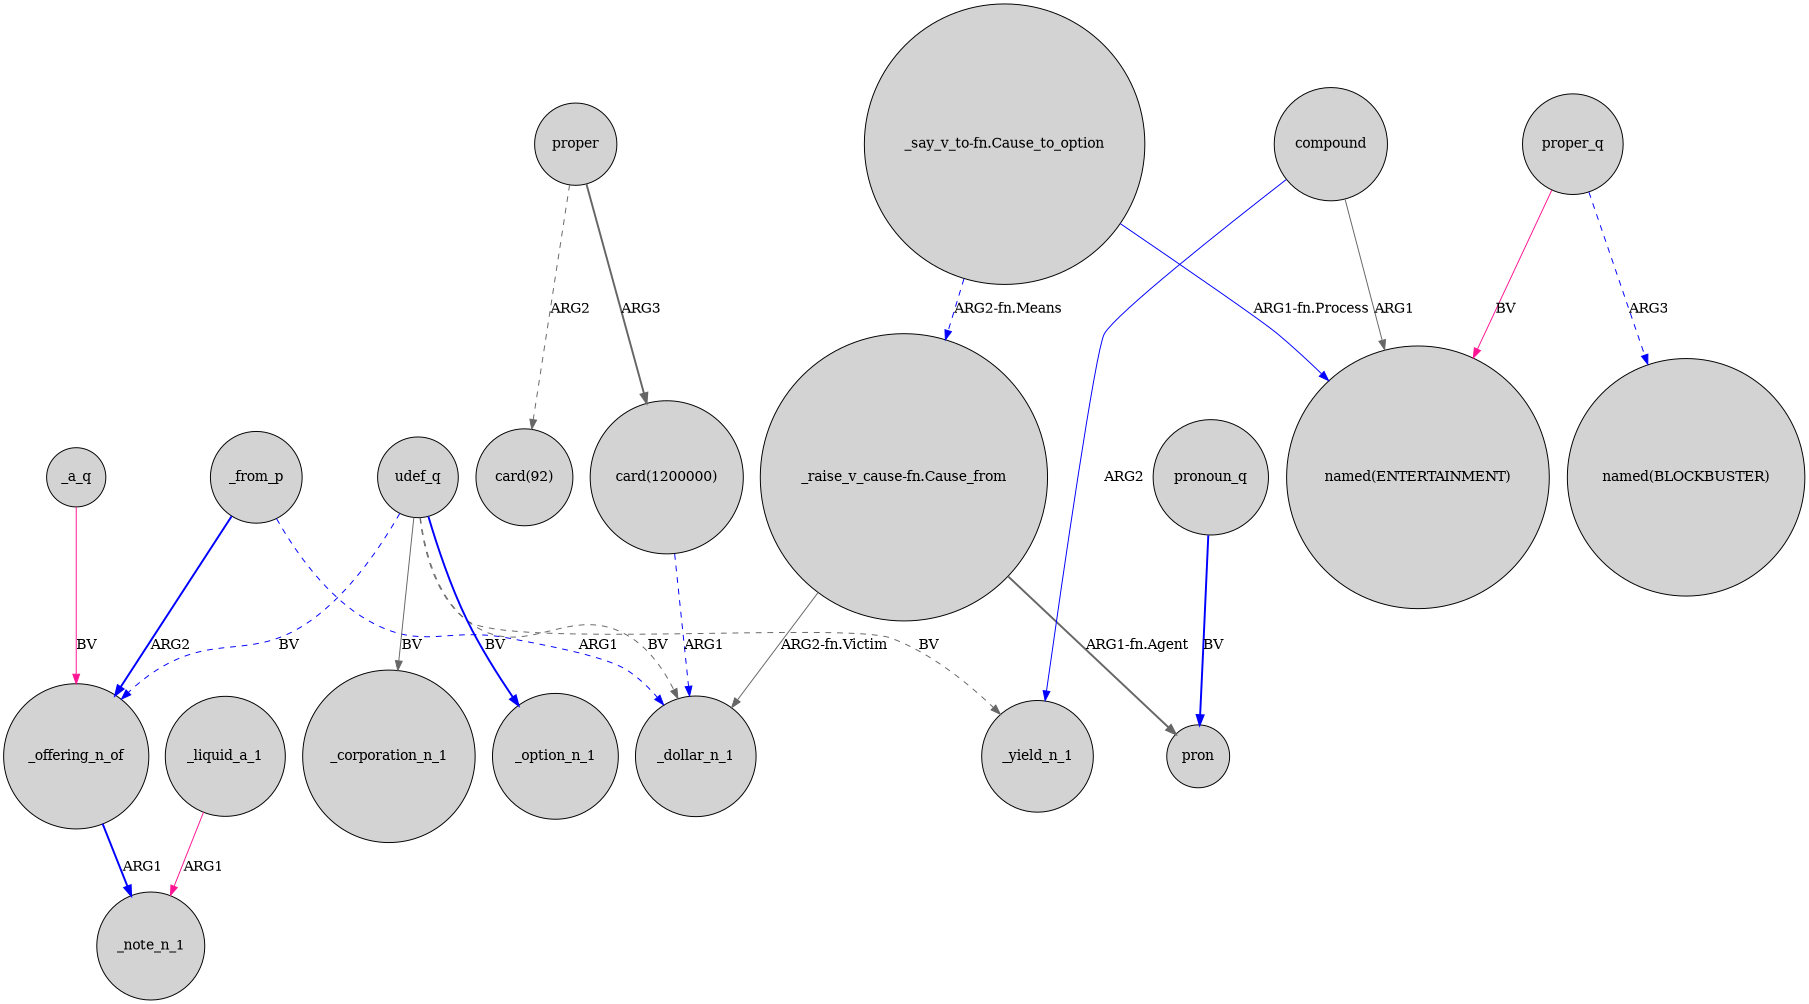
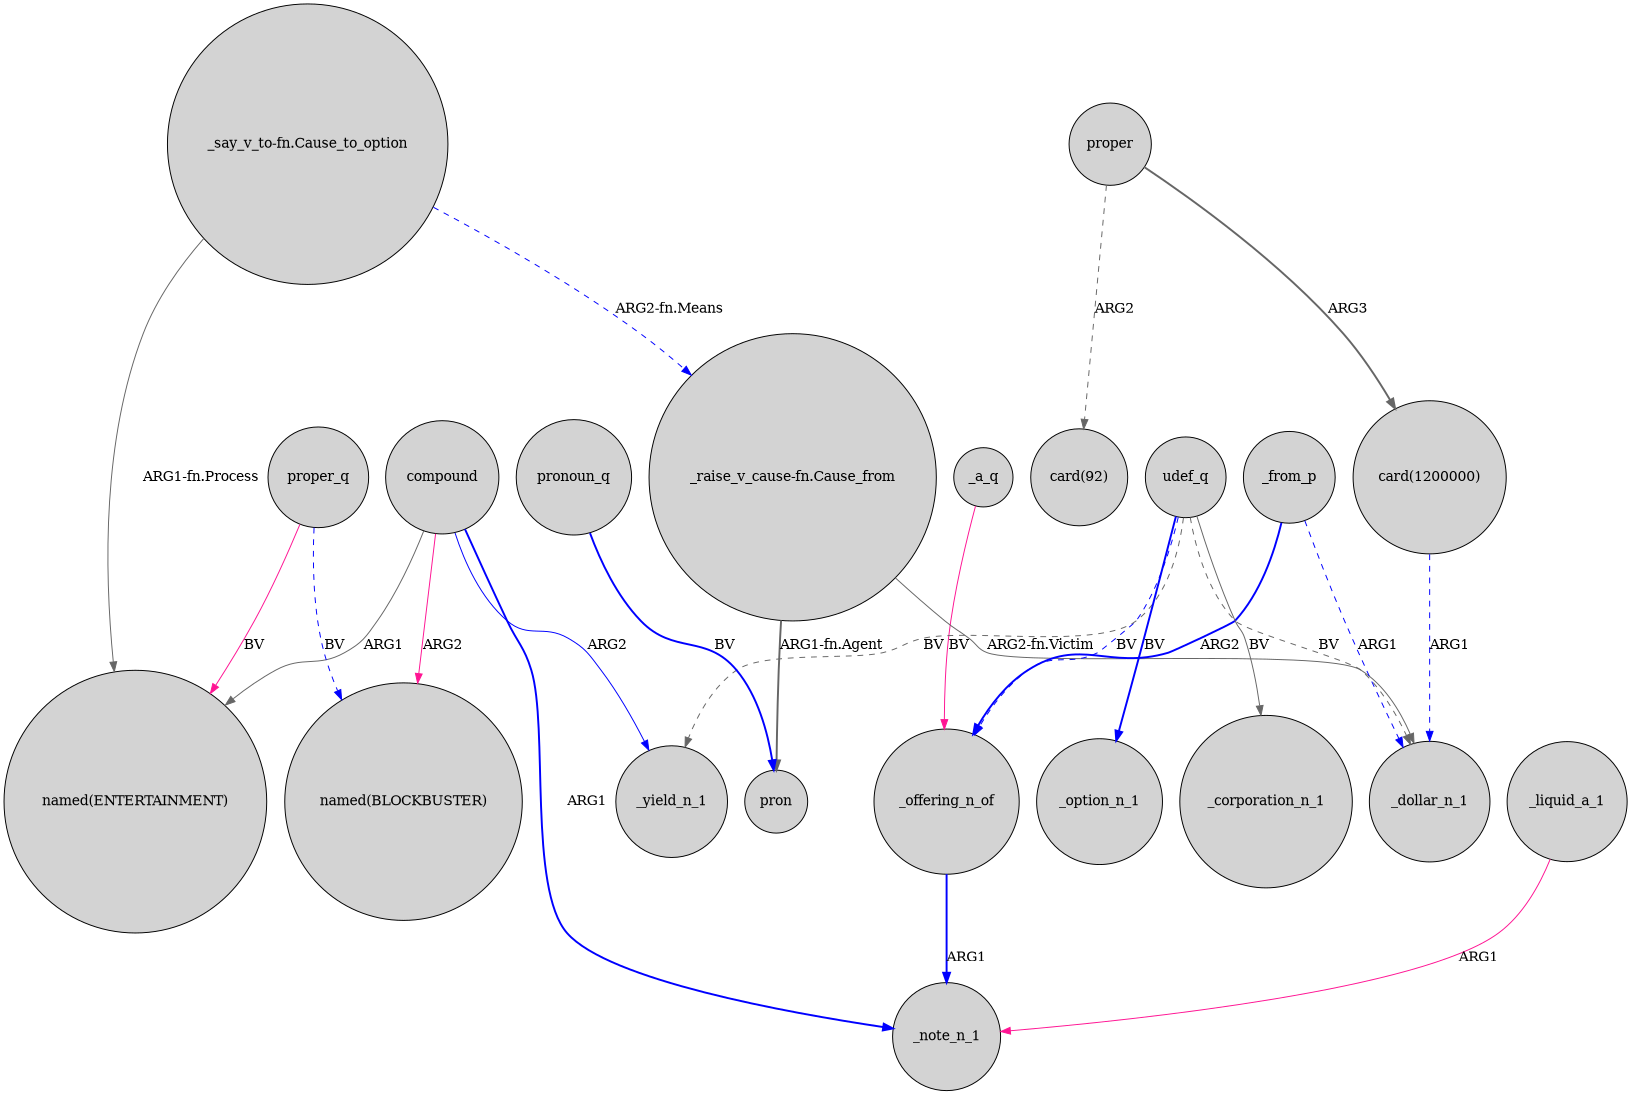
(1224, 295) -> (116, 440)
(1649, 309) -> (334, 645)
none -> (427, 604)
none -> (550, 891)
